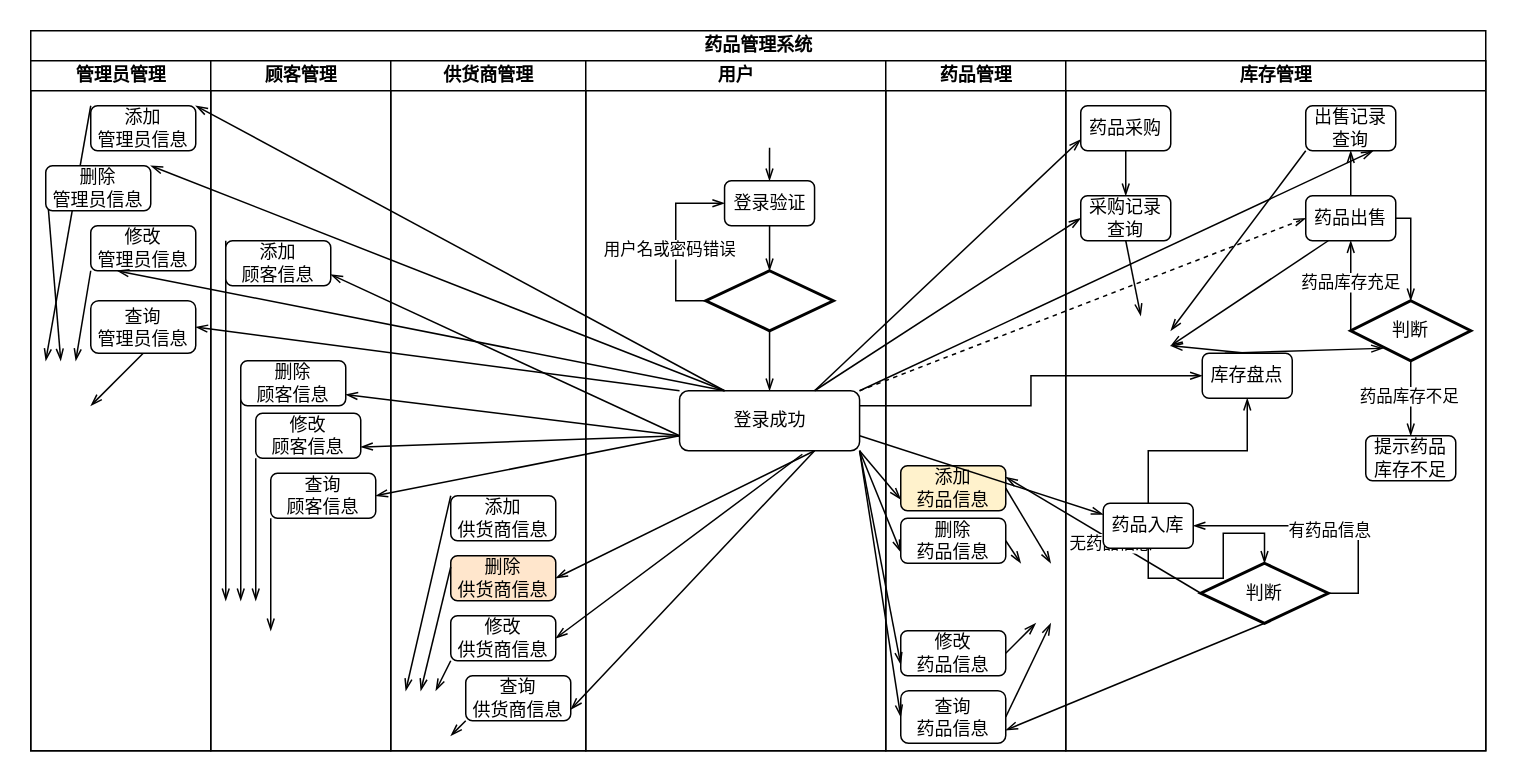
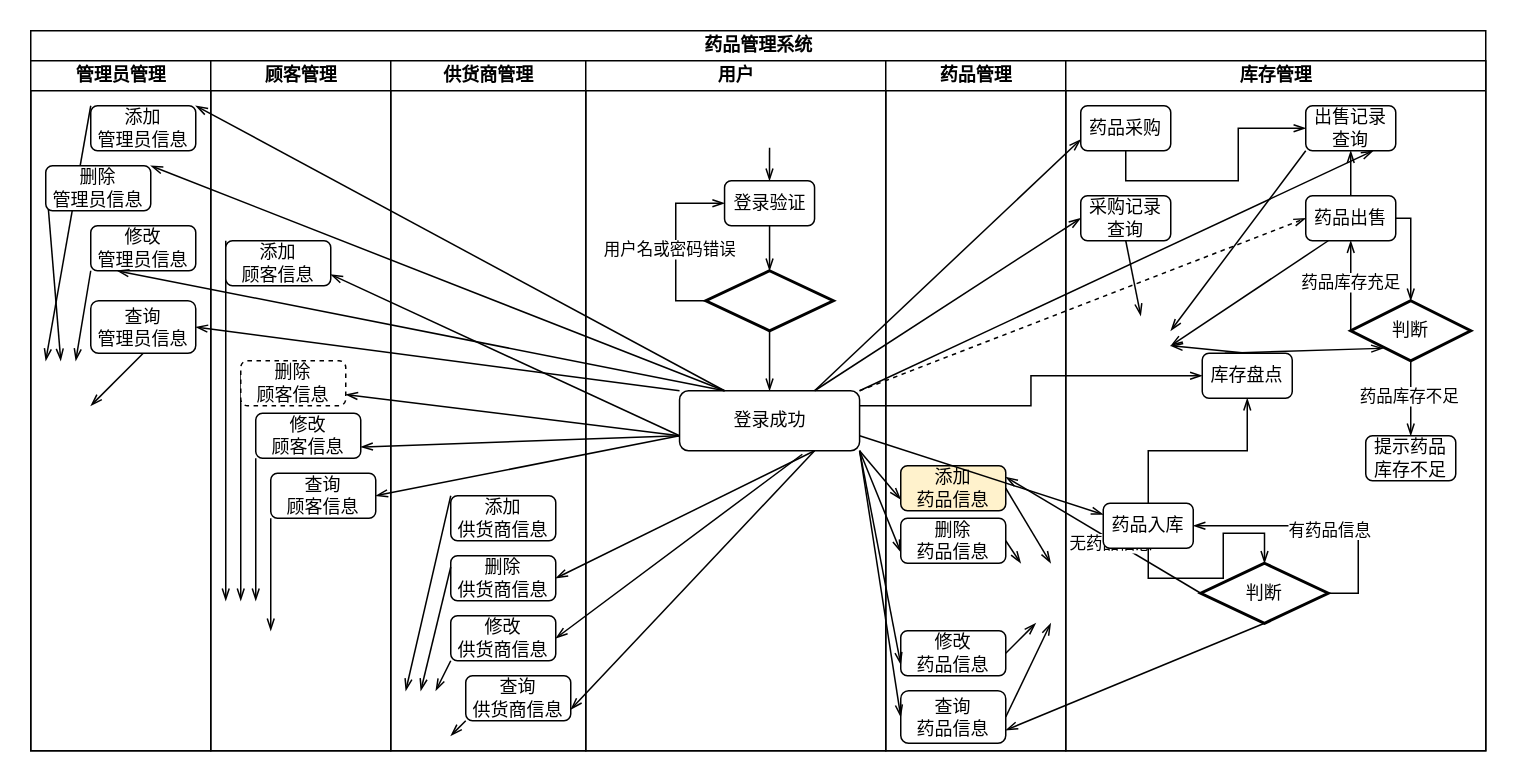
(1126, 185) -> (1238, 181)
(293, 383) -> (293, 383)
(503, 578) -> (503, 578)
